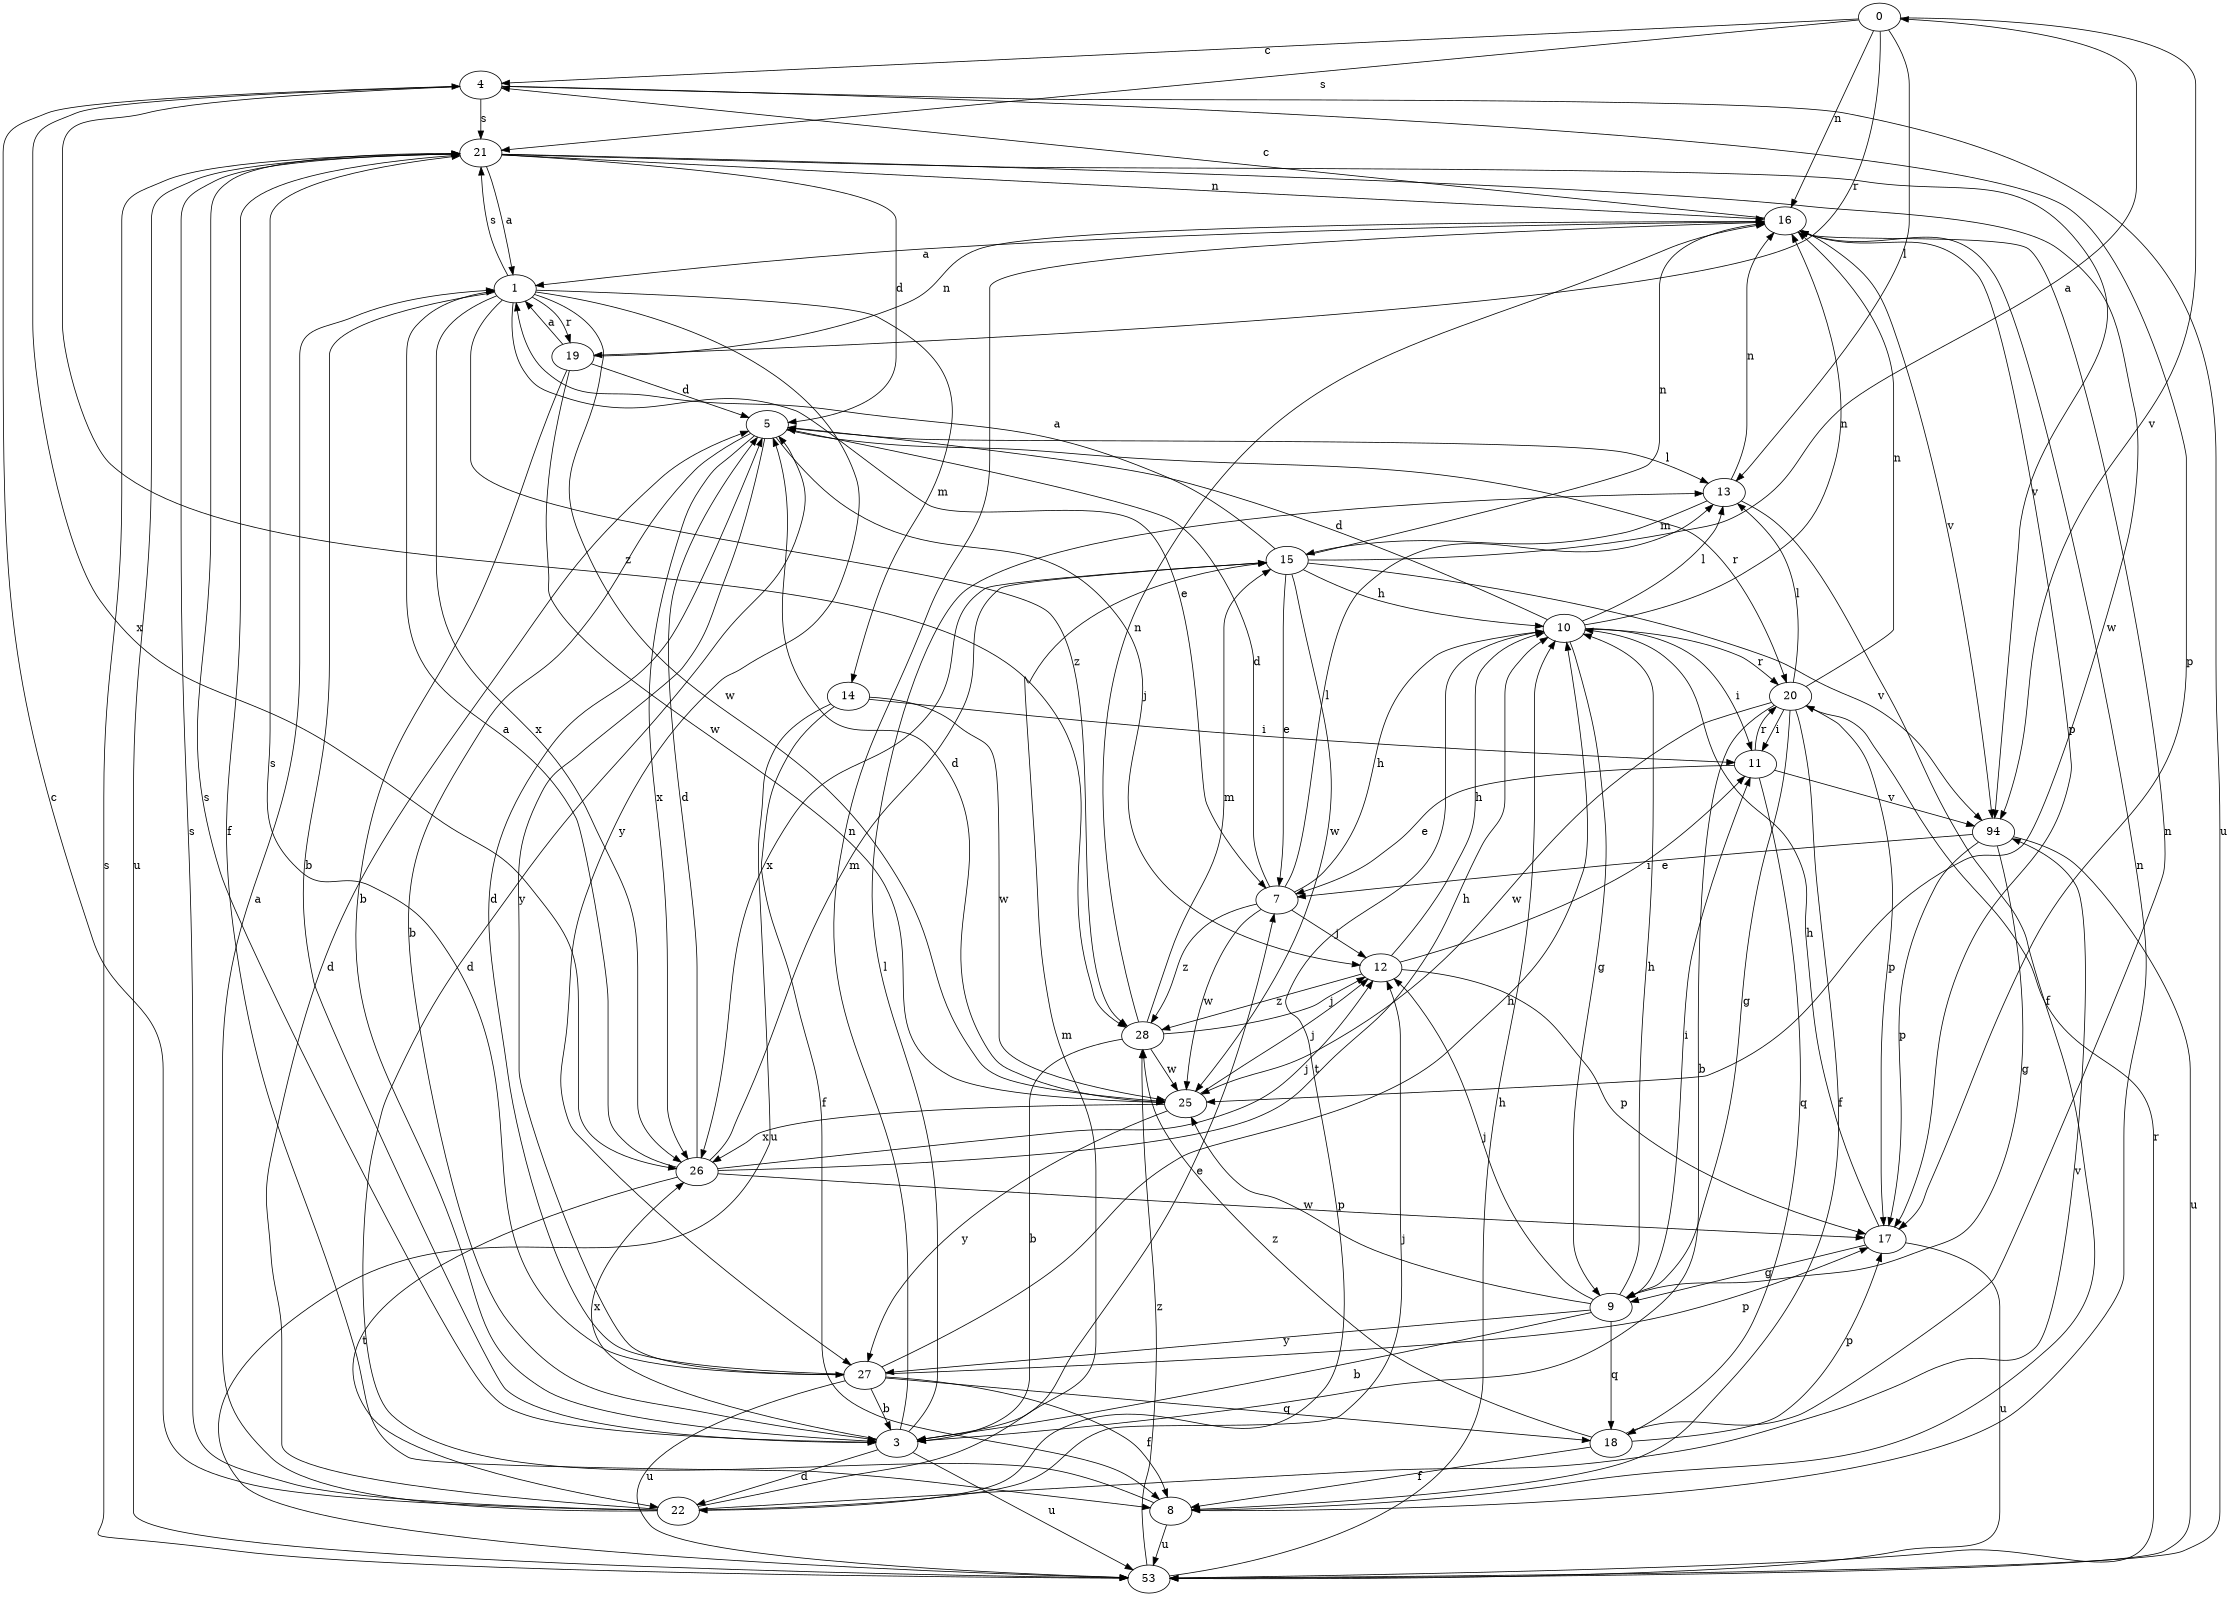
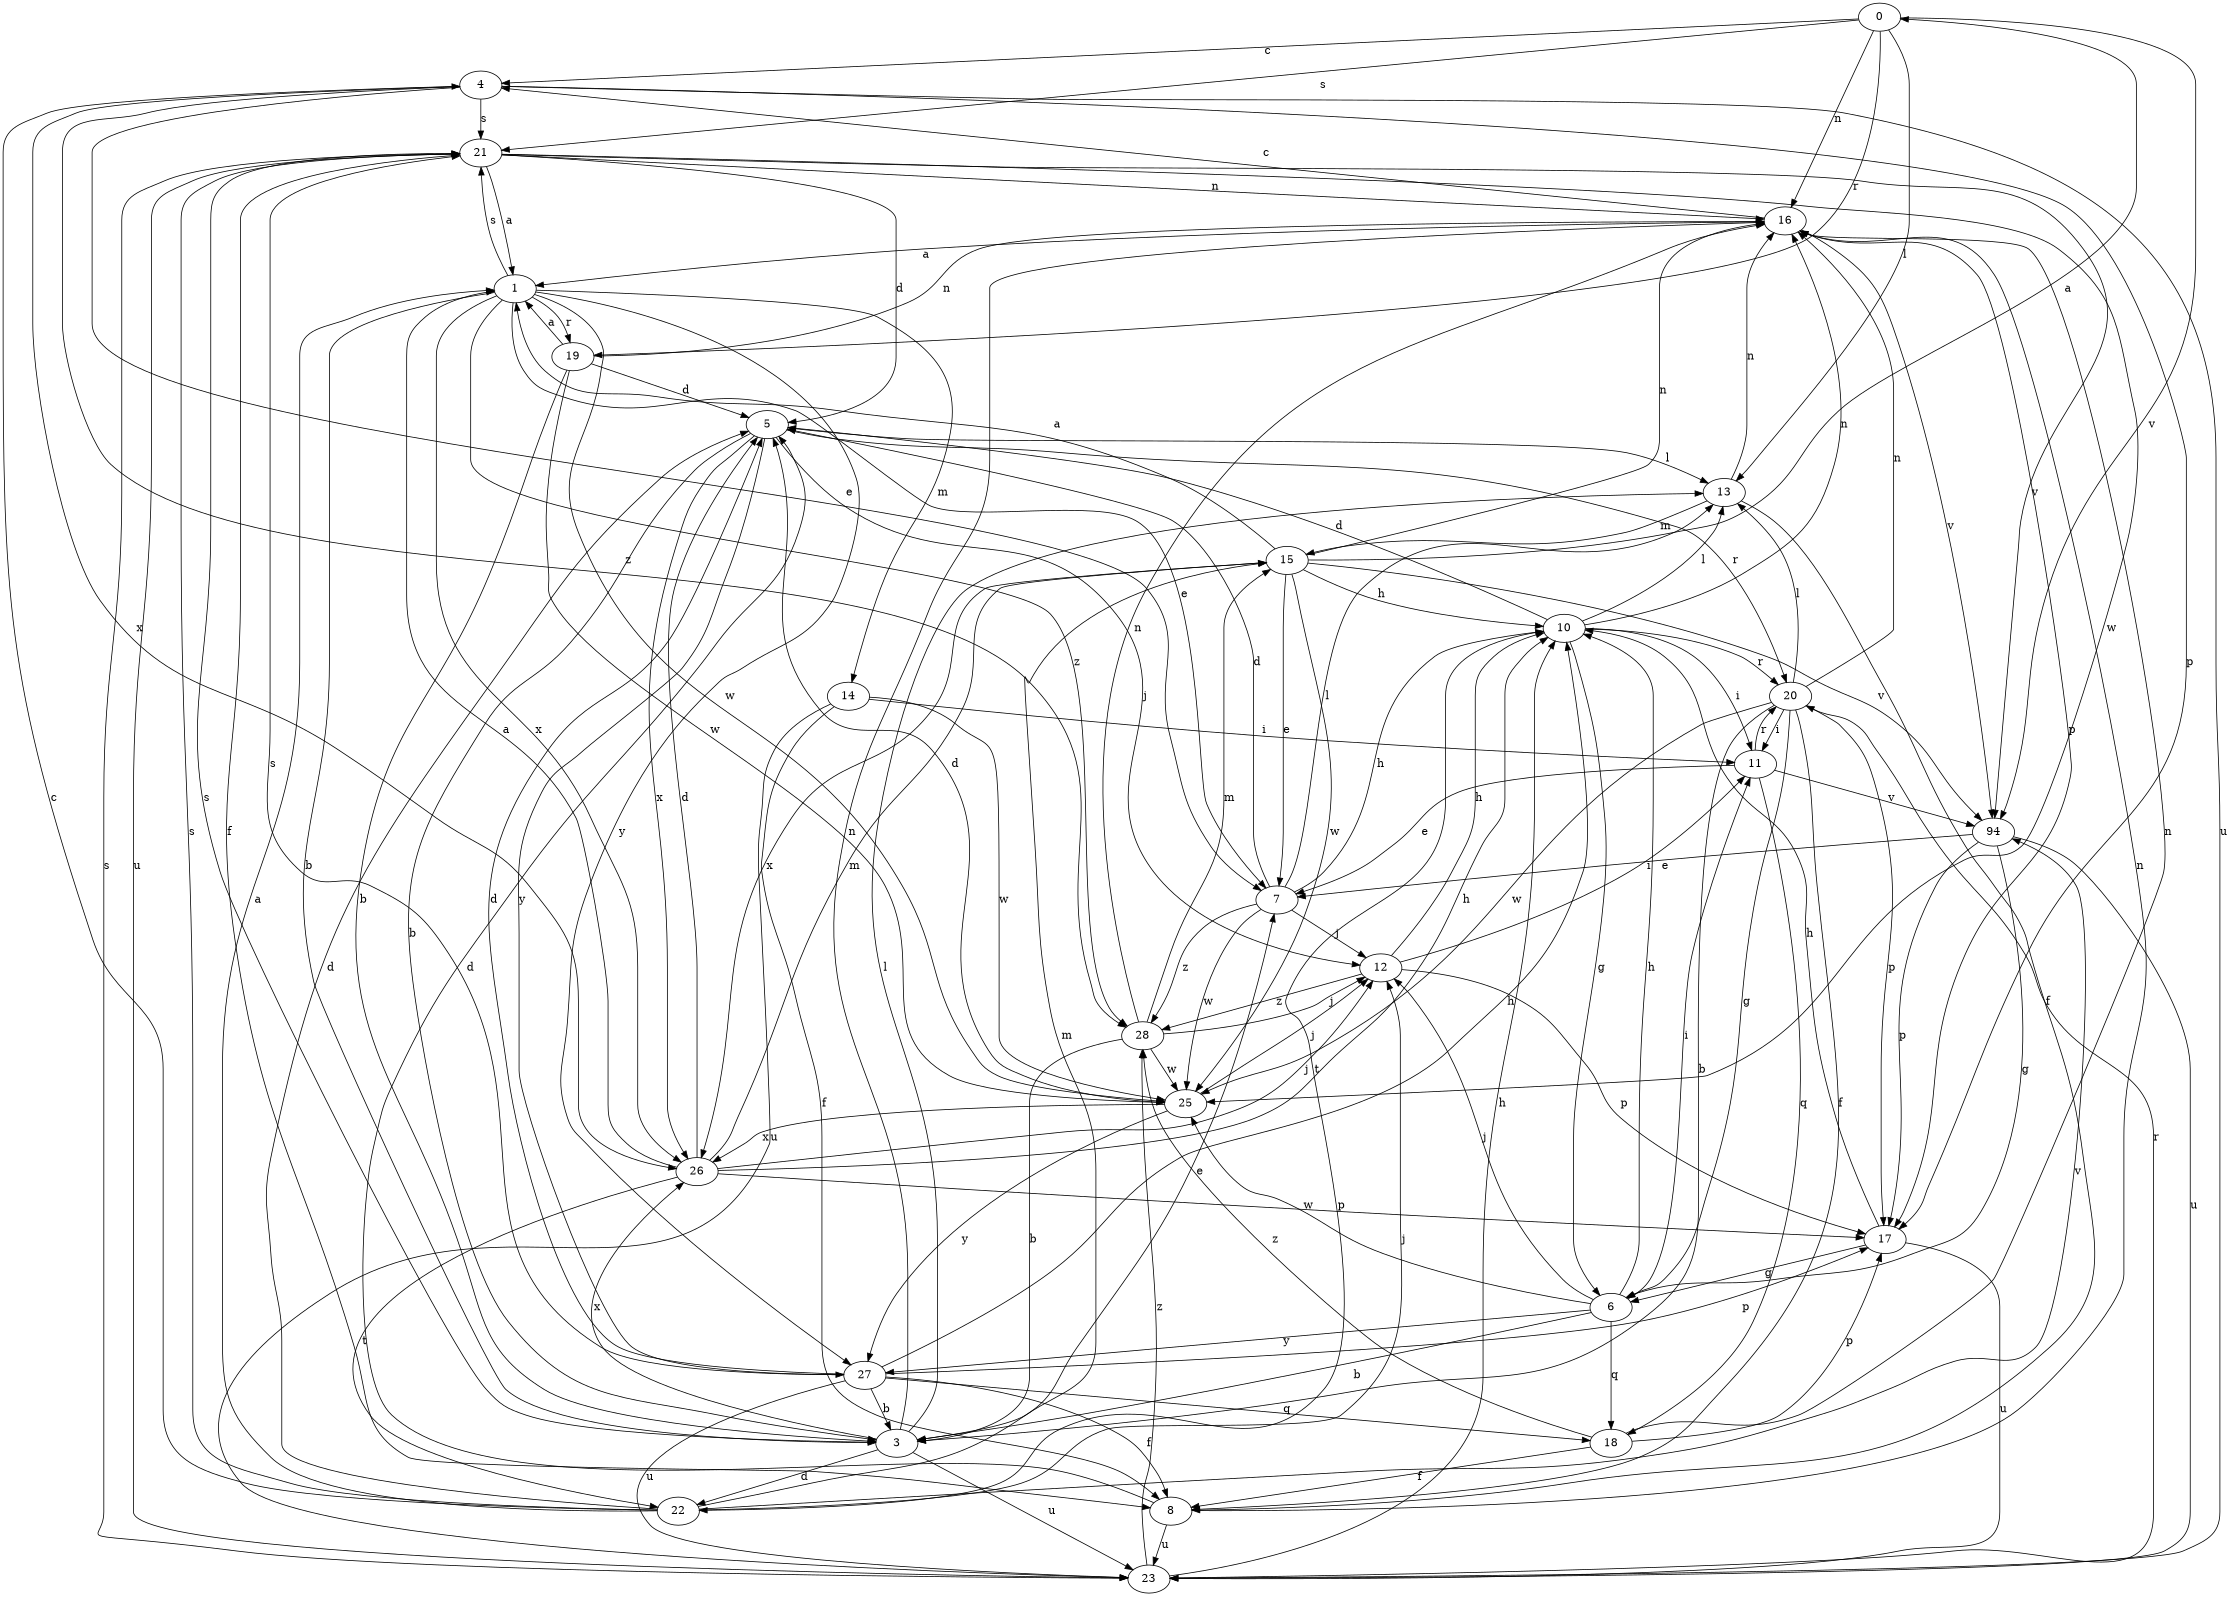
none -> (505, 452)
(1611, 1307) -> (1611, 1307)
(1149, 1579) -> (1149, 1579)
